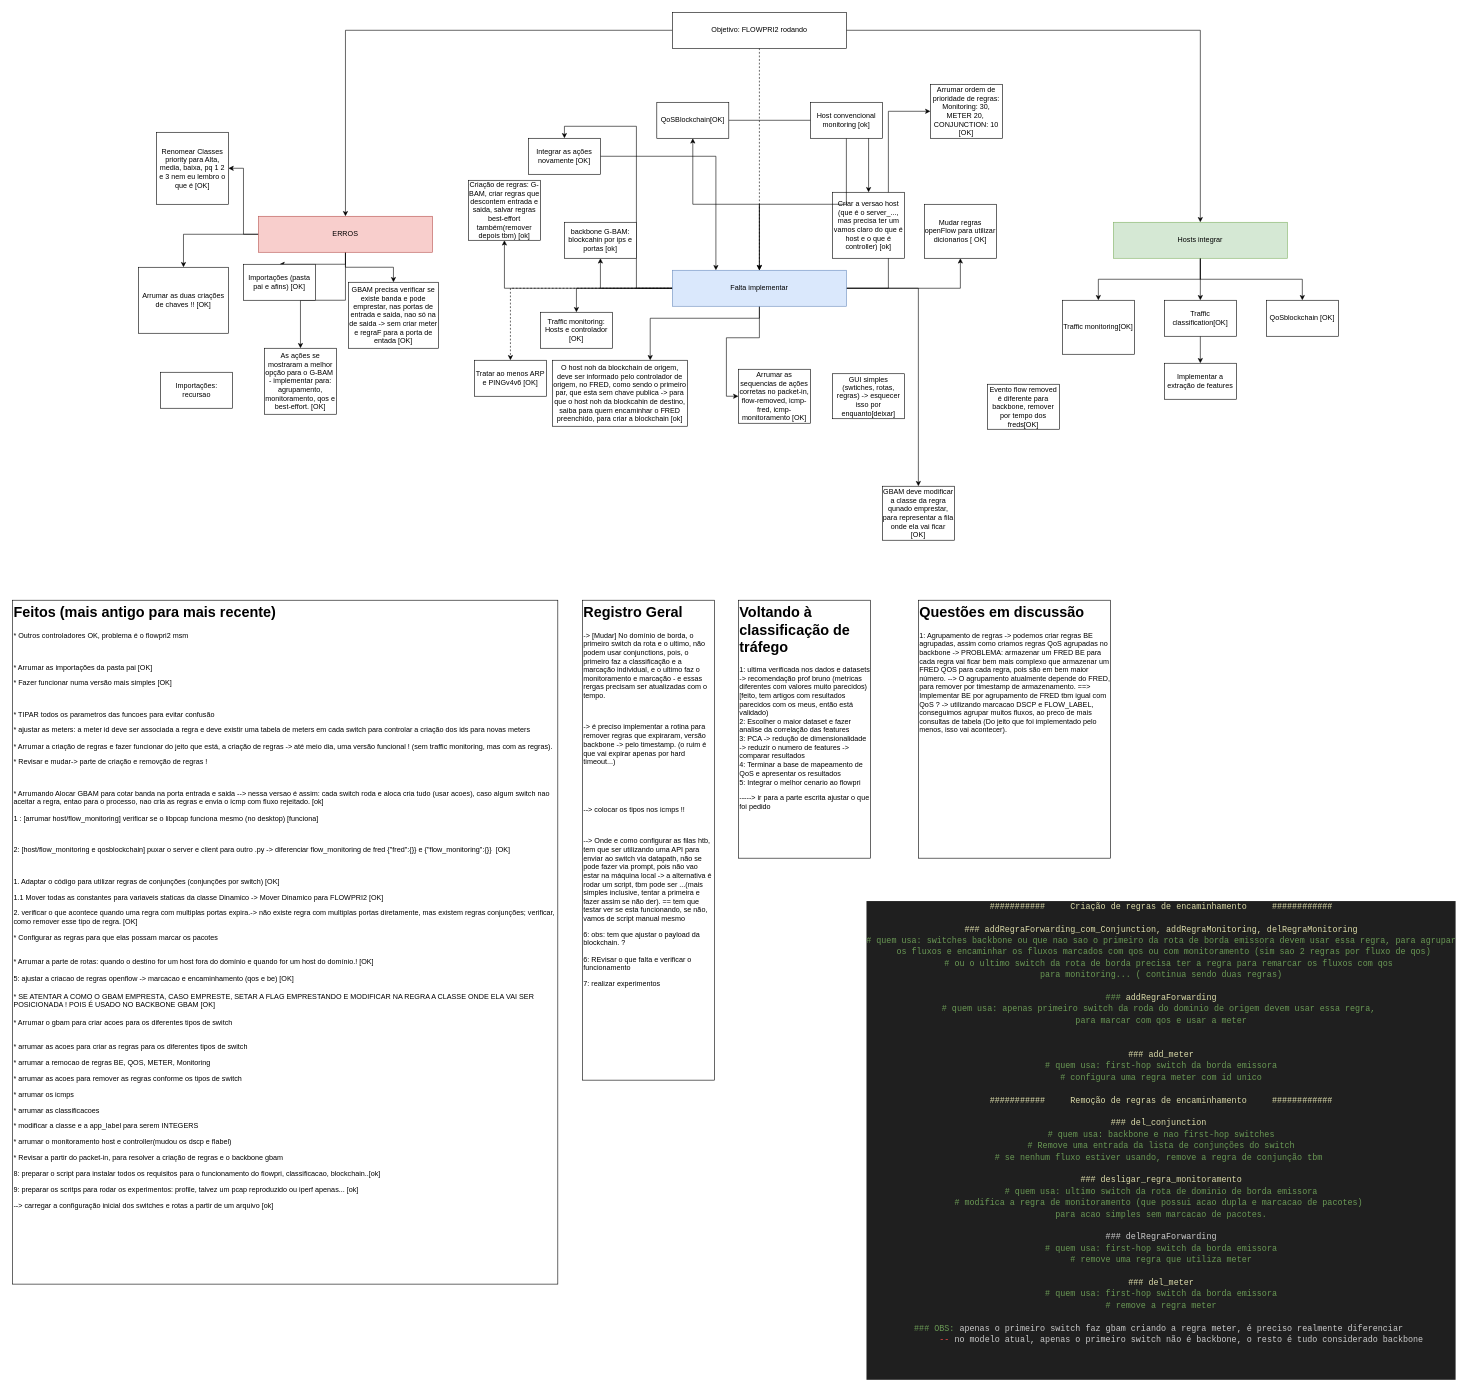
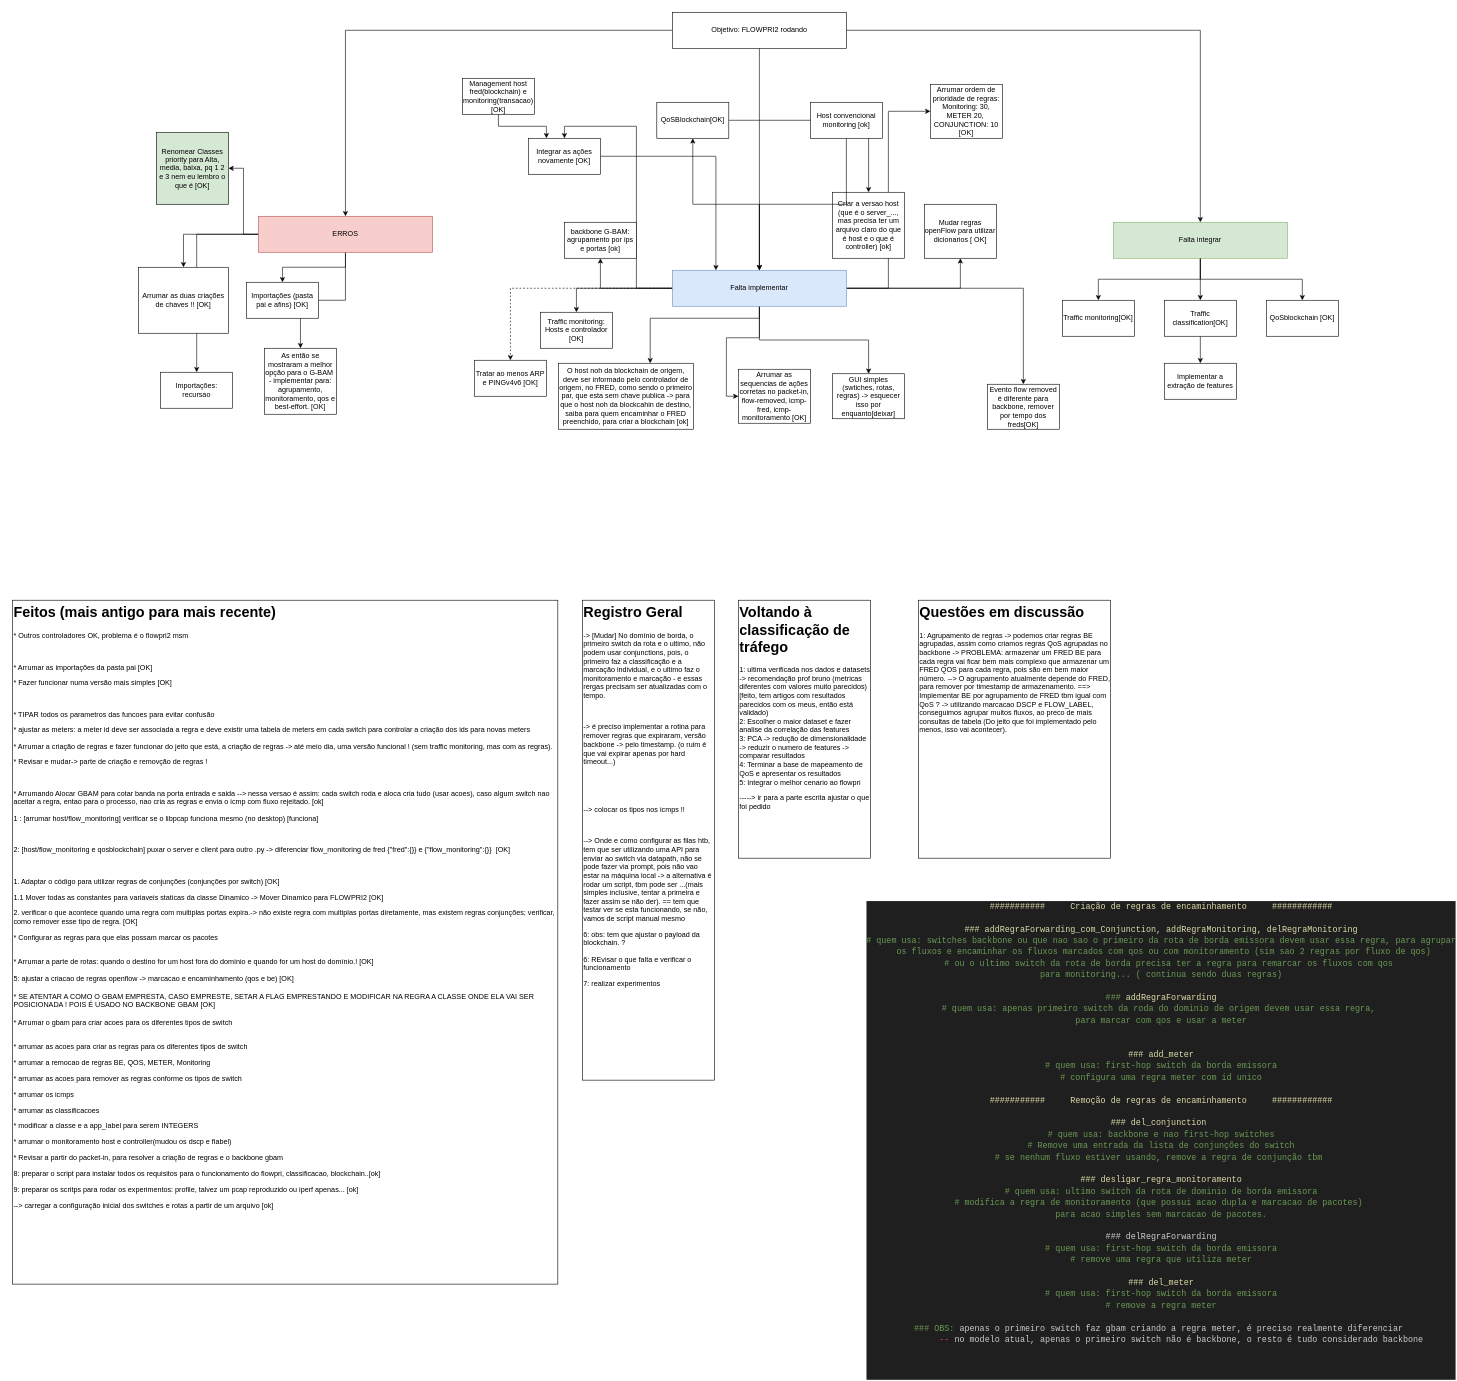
none -> (498, 96)
none -> (498, 121)
(759, 125) -> (759, 125)
(192, 168) -> (192, 168)
(504, 210) -> none
(869, 225) -> (869, 225)
(600, 240) -> (600, 240)
(1200, 240) -> (1200, 240)
(504, 267) -> none
(393, 271) -> none
(279, 282) -> (282, 300)
(393, 315) -> none
(1098, 327) -> (1098, 318)
none -> (1023, 333)
none -> (869, 353)
none -> (197, 366)
(300, 381) -> (300, 381)
(918, 386) -> none
(620, 393) -> (626, 396)
(918, 513) -> none
